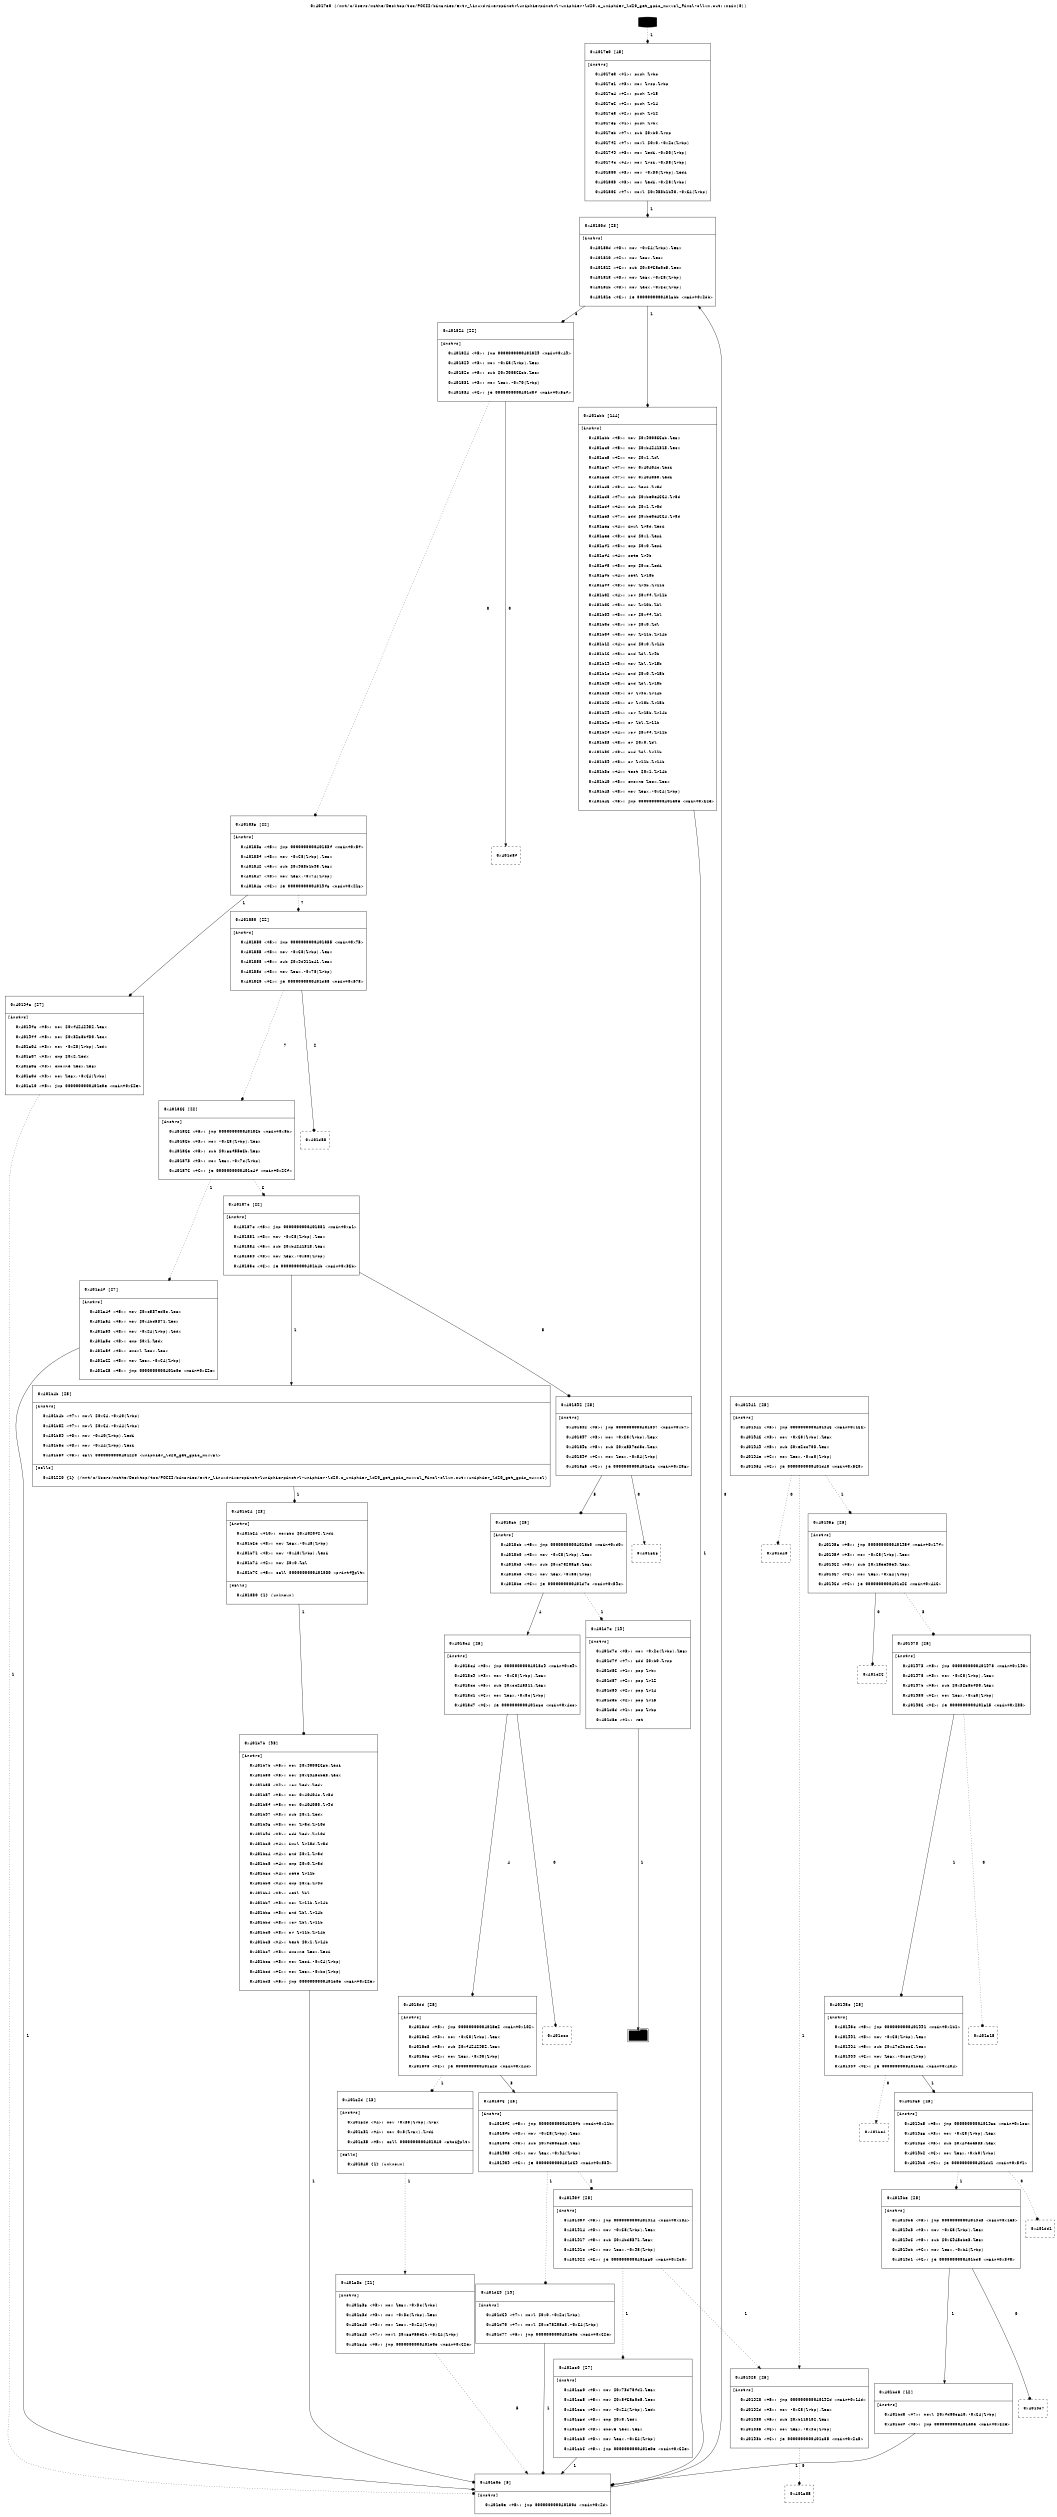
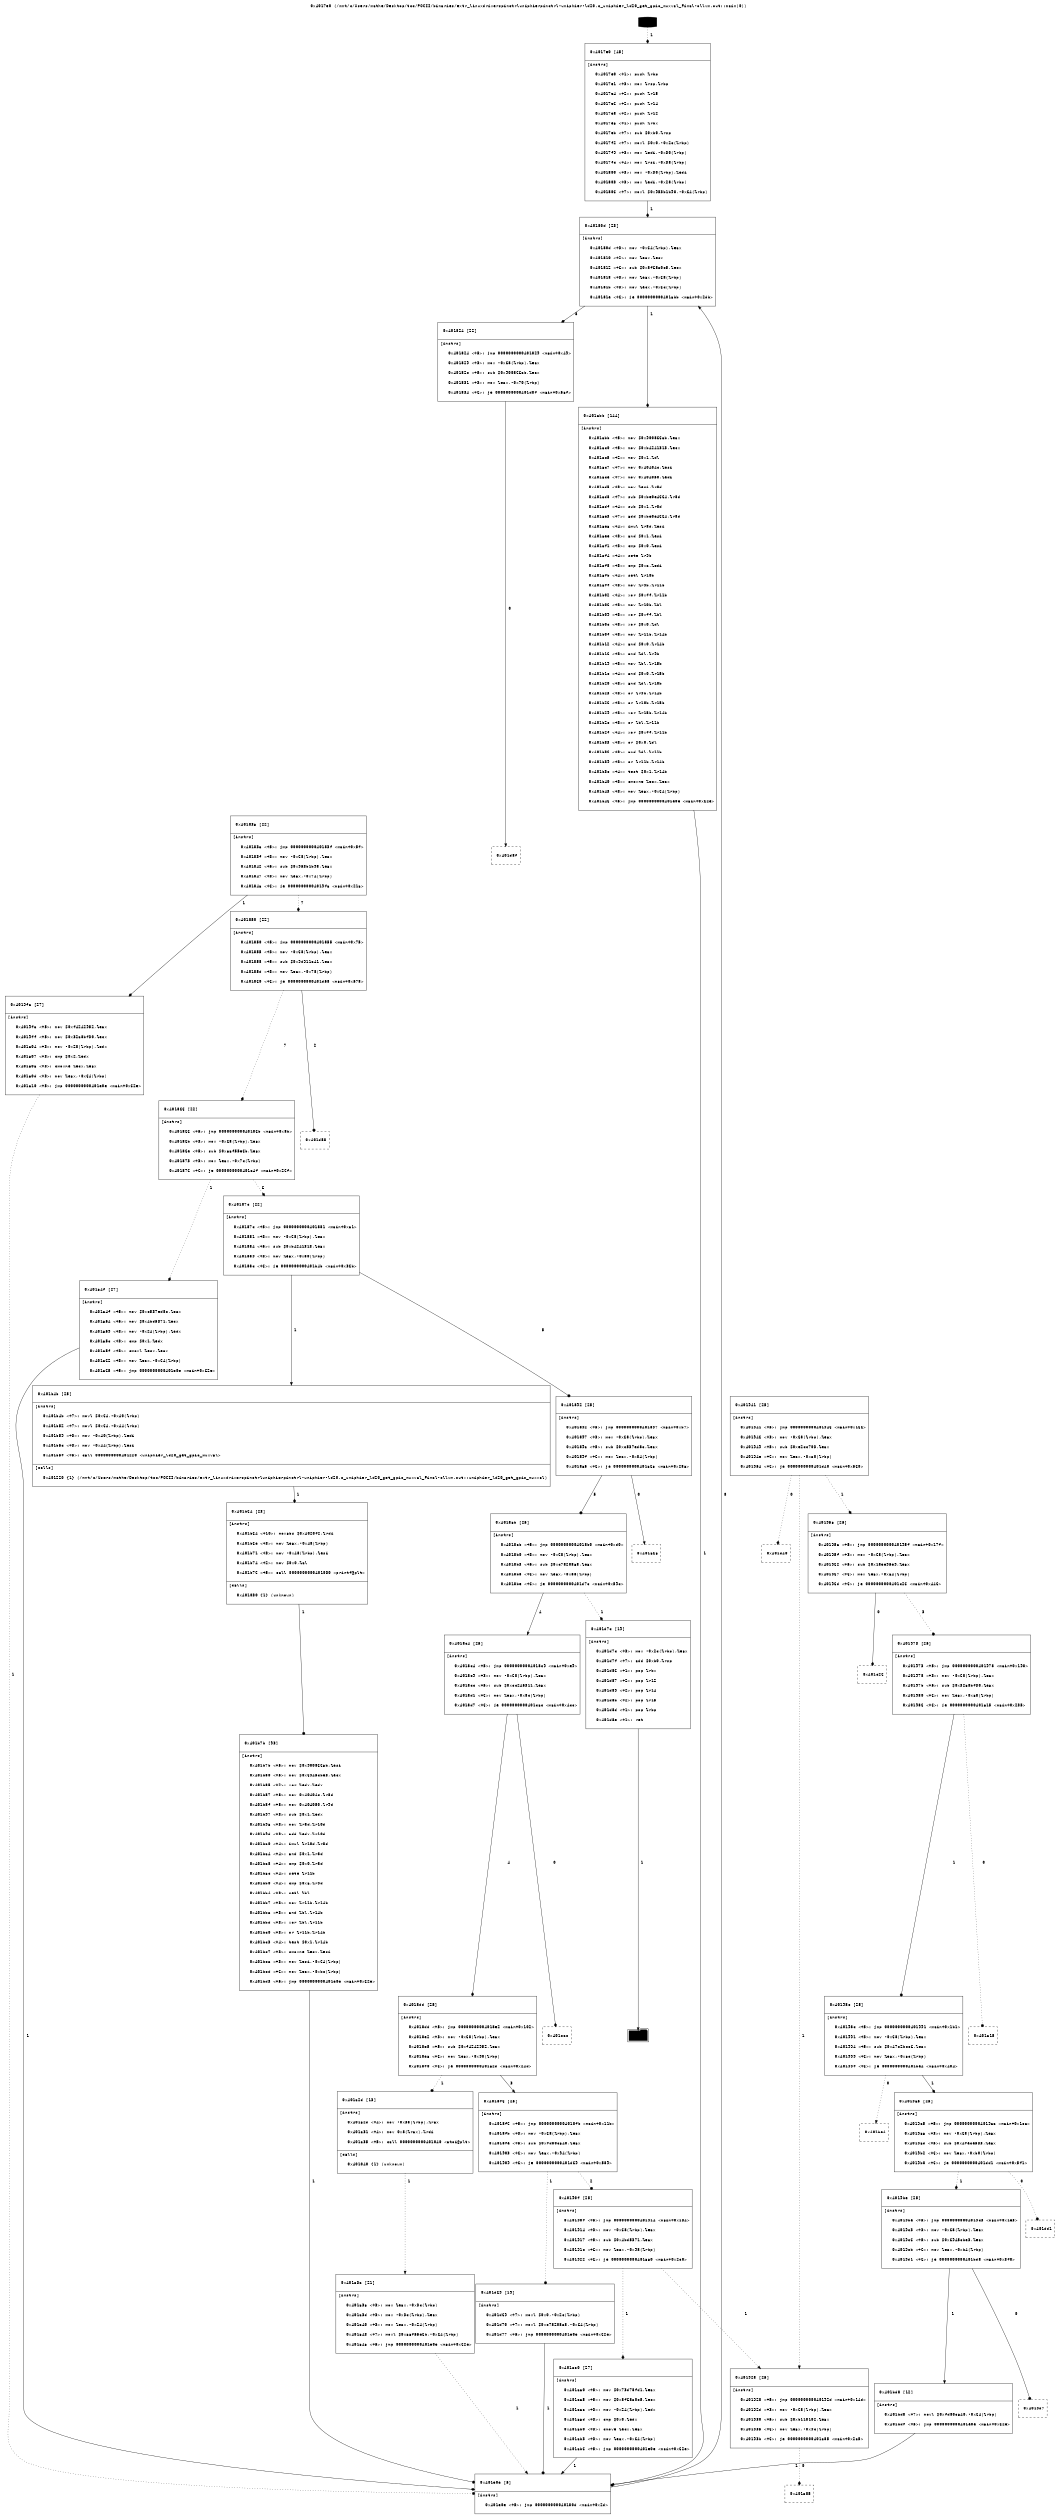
(403, 607) -> none
(516, 2408) -> (516, 2408)
